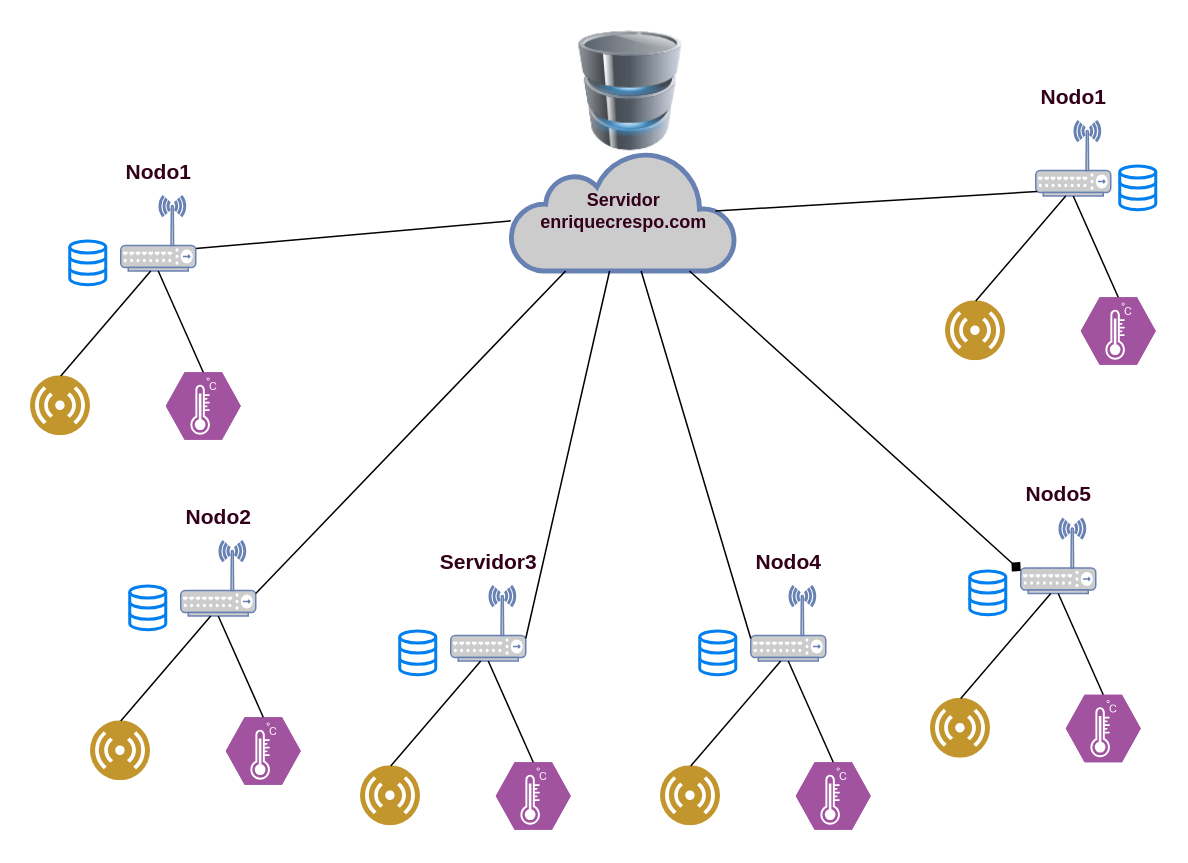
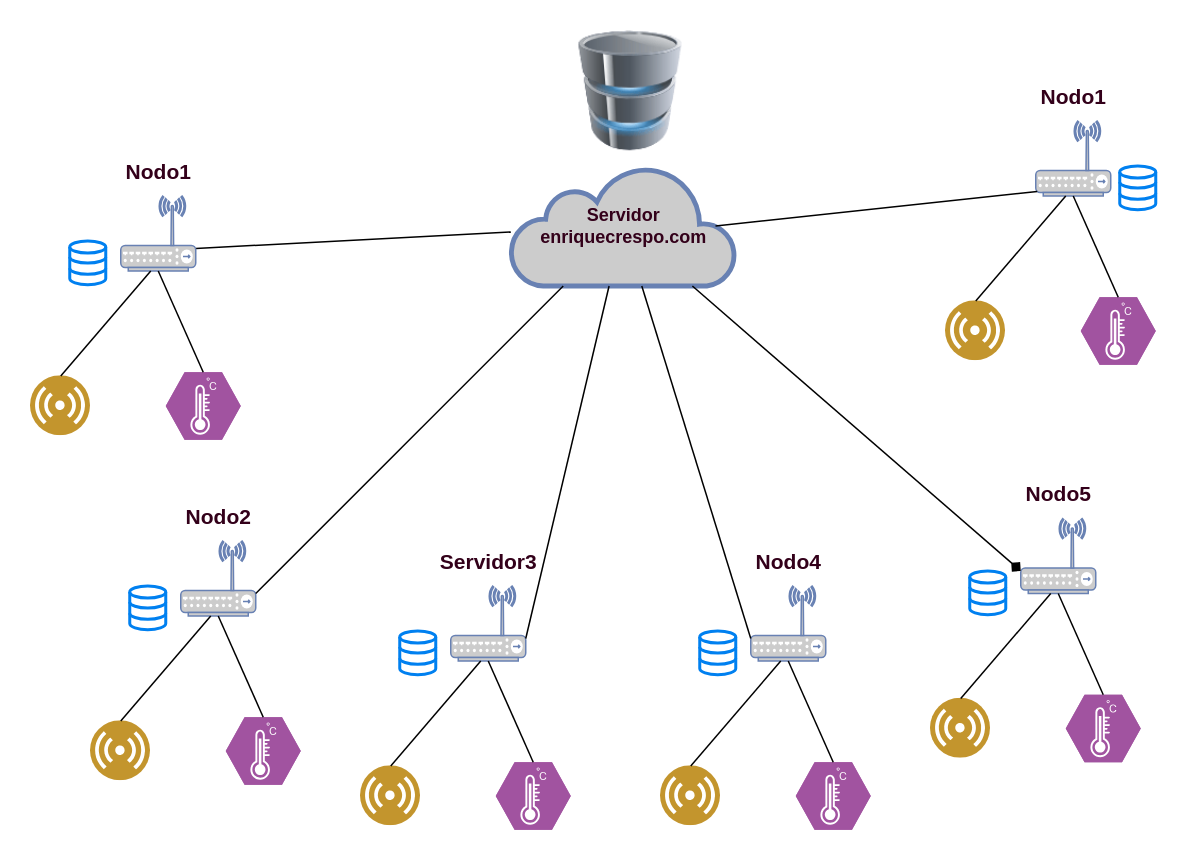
(623, 211) -> (623, 226)
